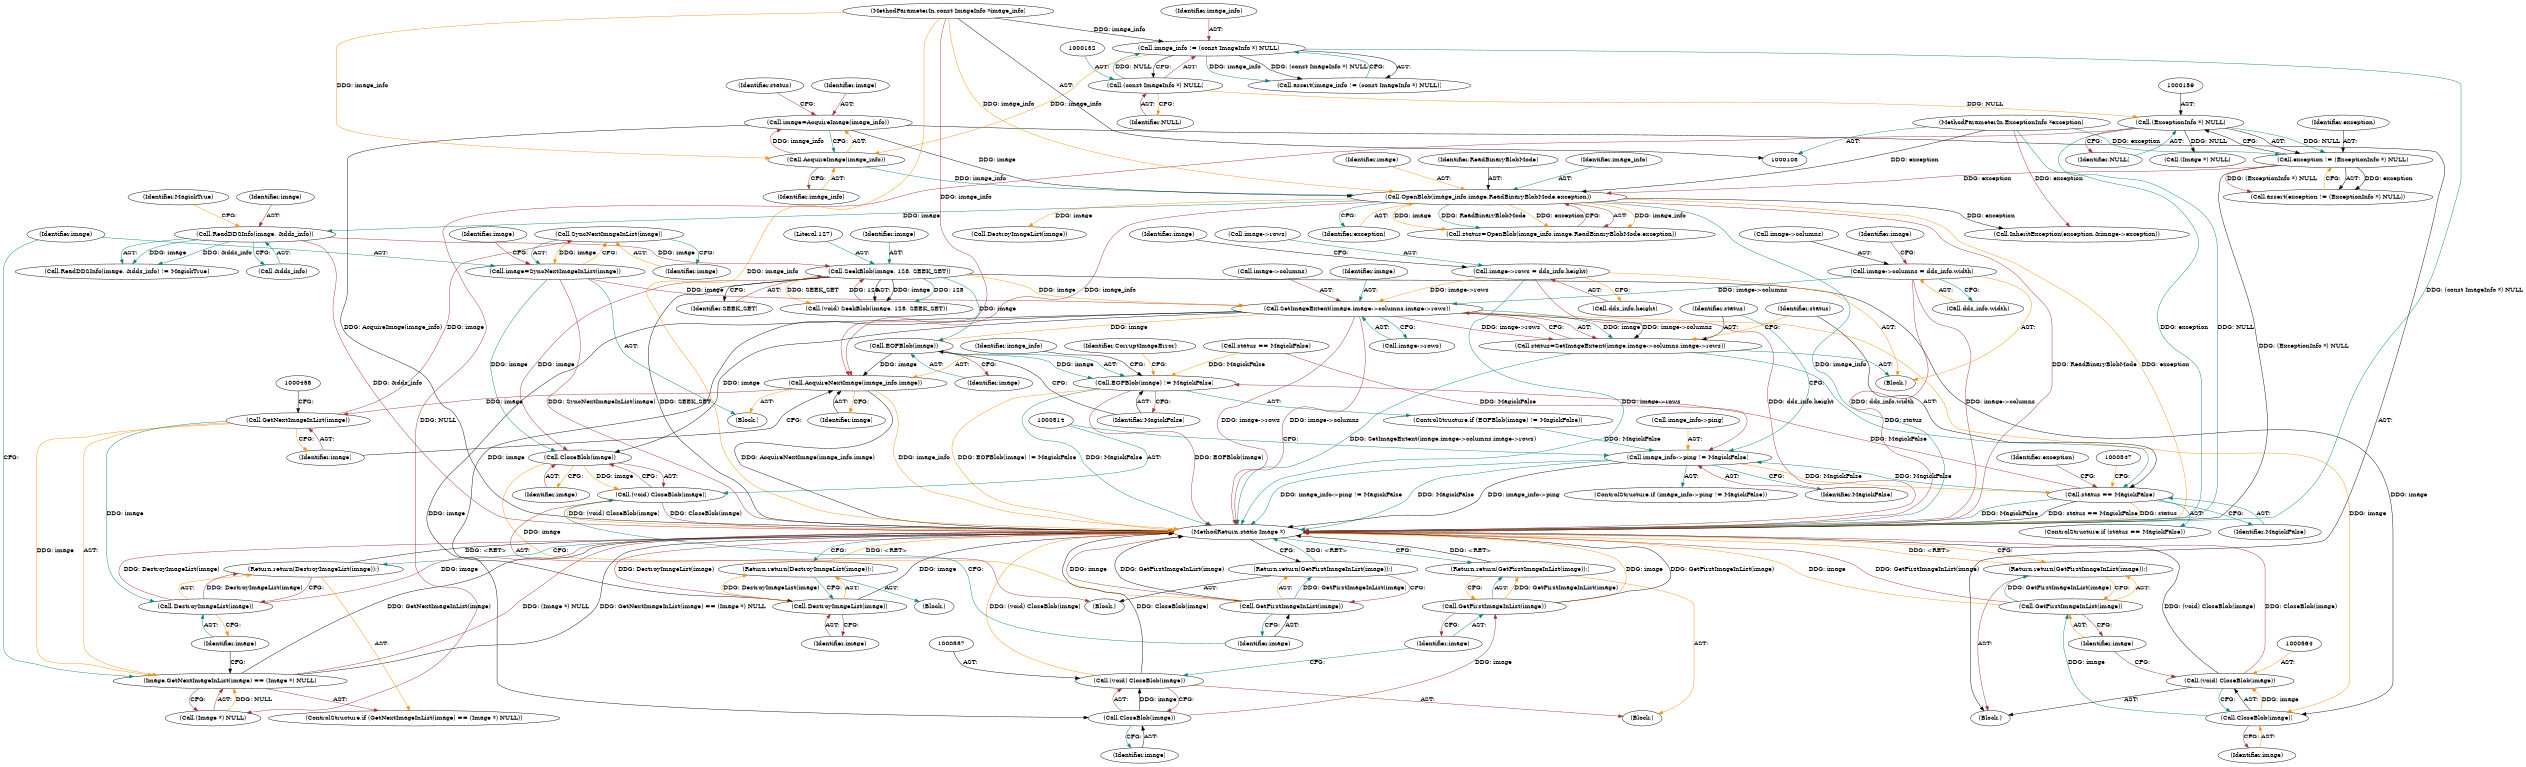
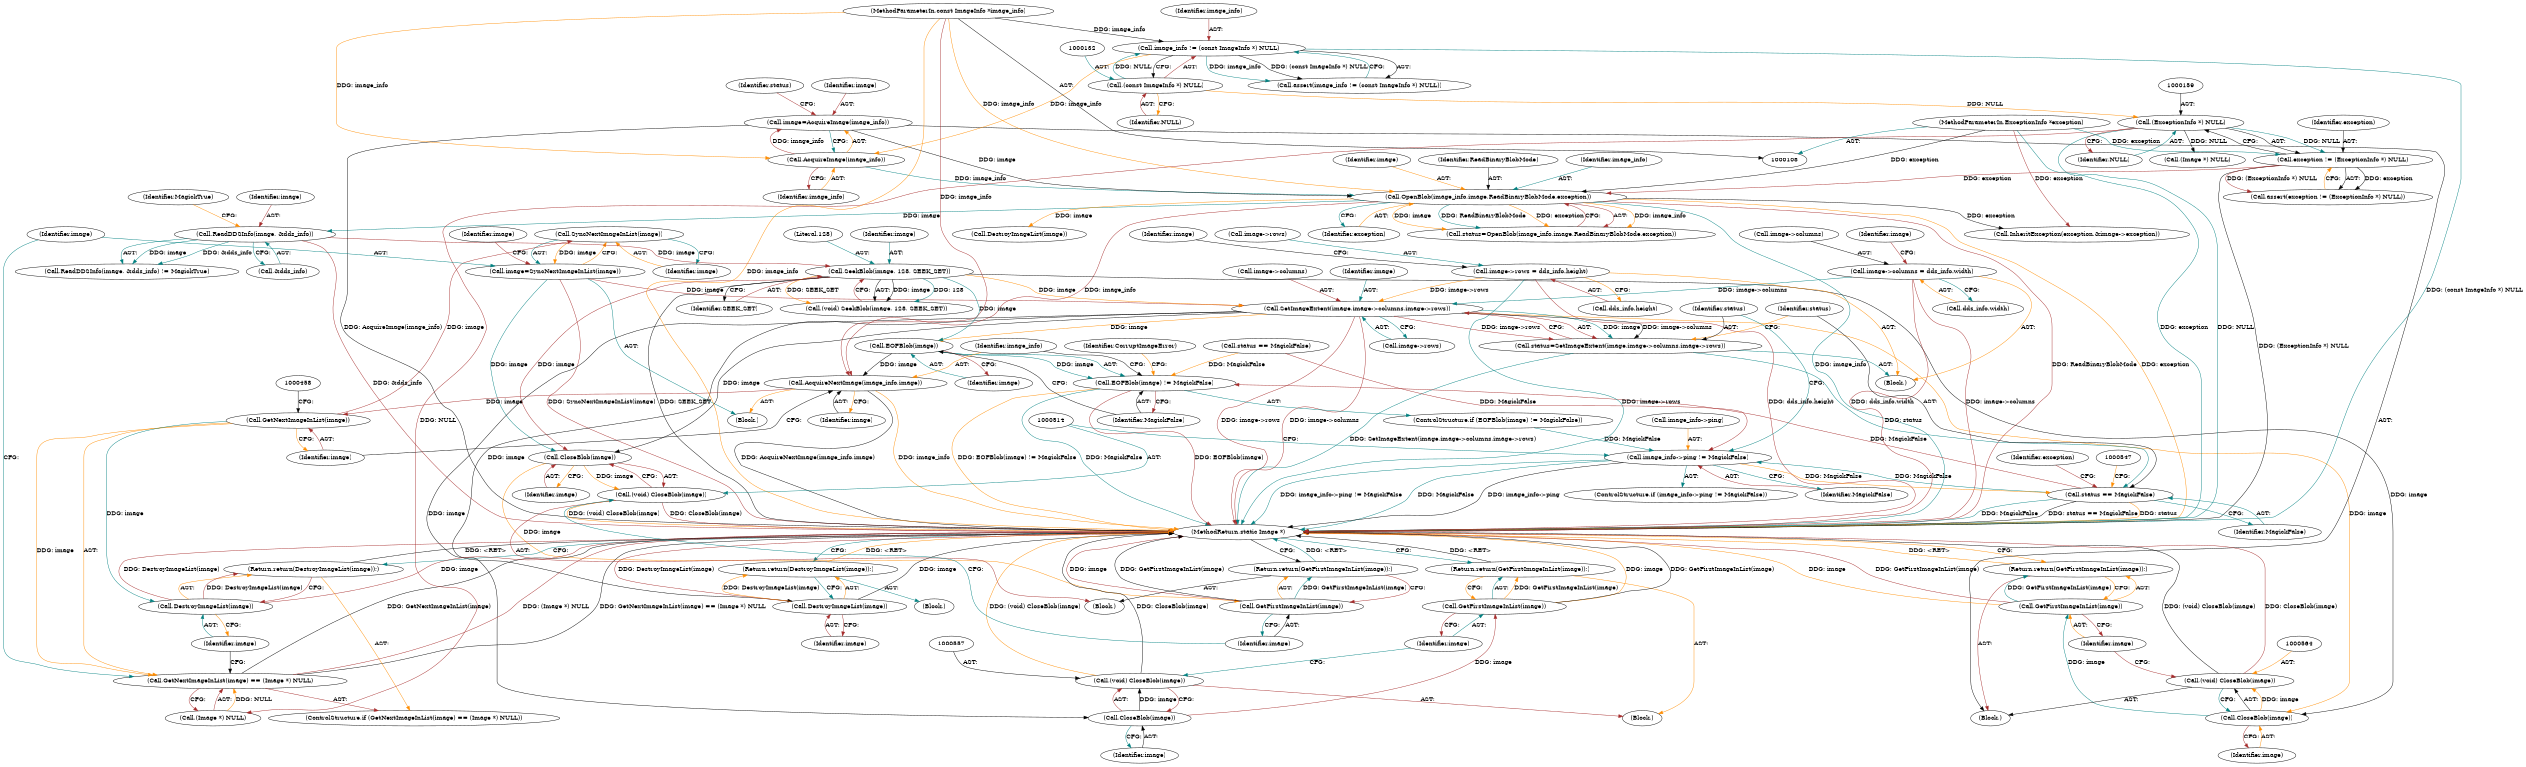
(813, 234) -> (813, 234)
(864, 290) -> (864, 290)
(2115, 532) -> none
(230, 681) -> (230, 681)
